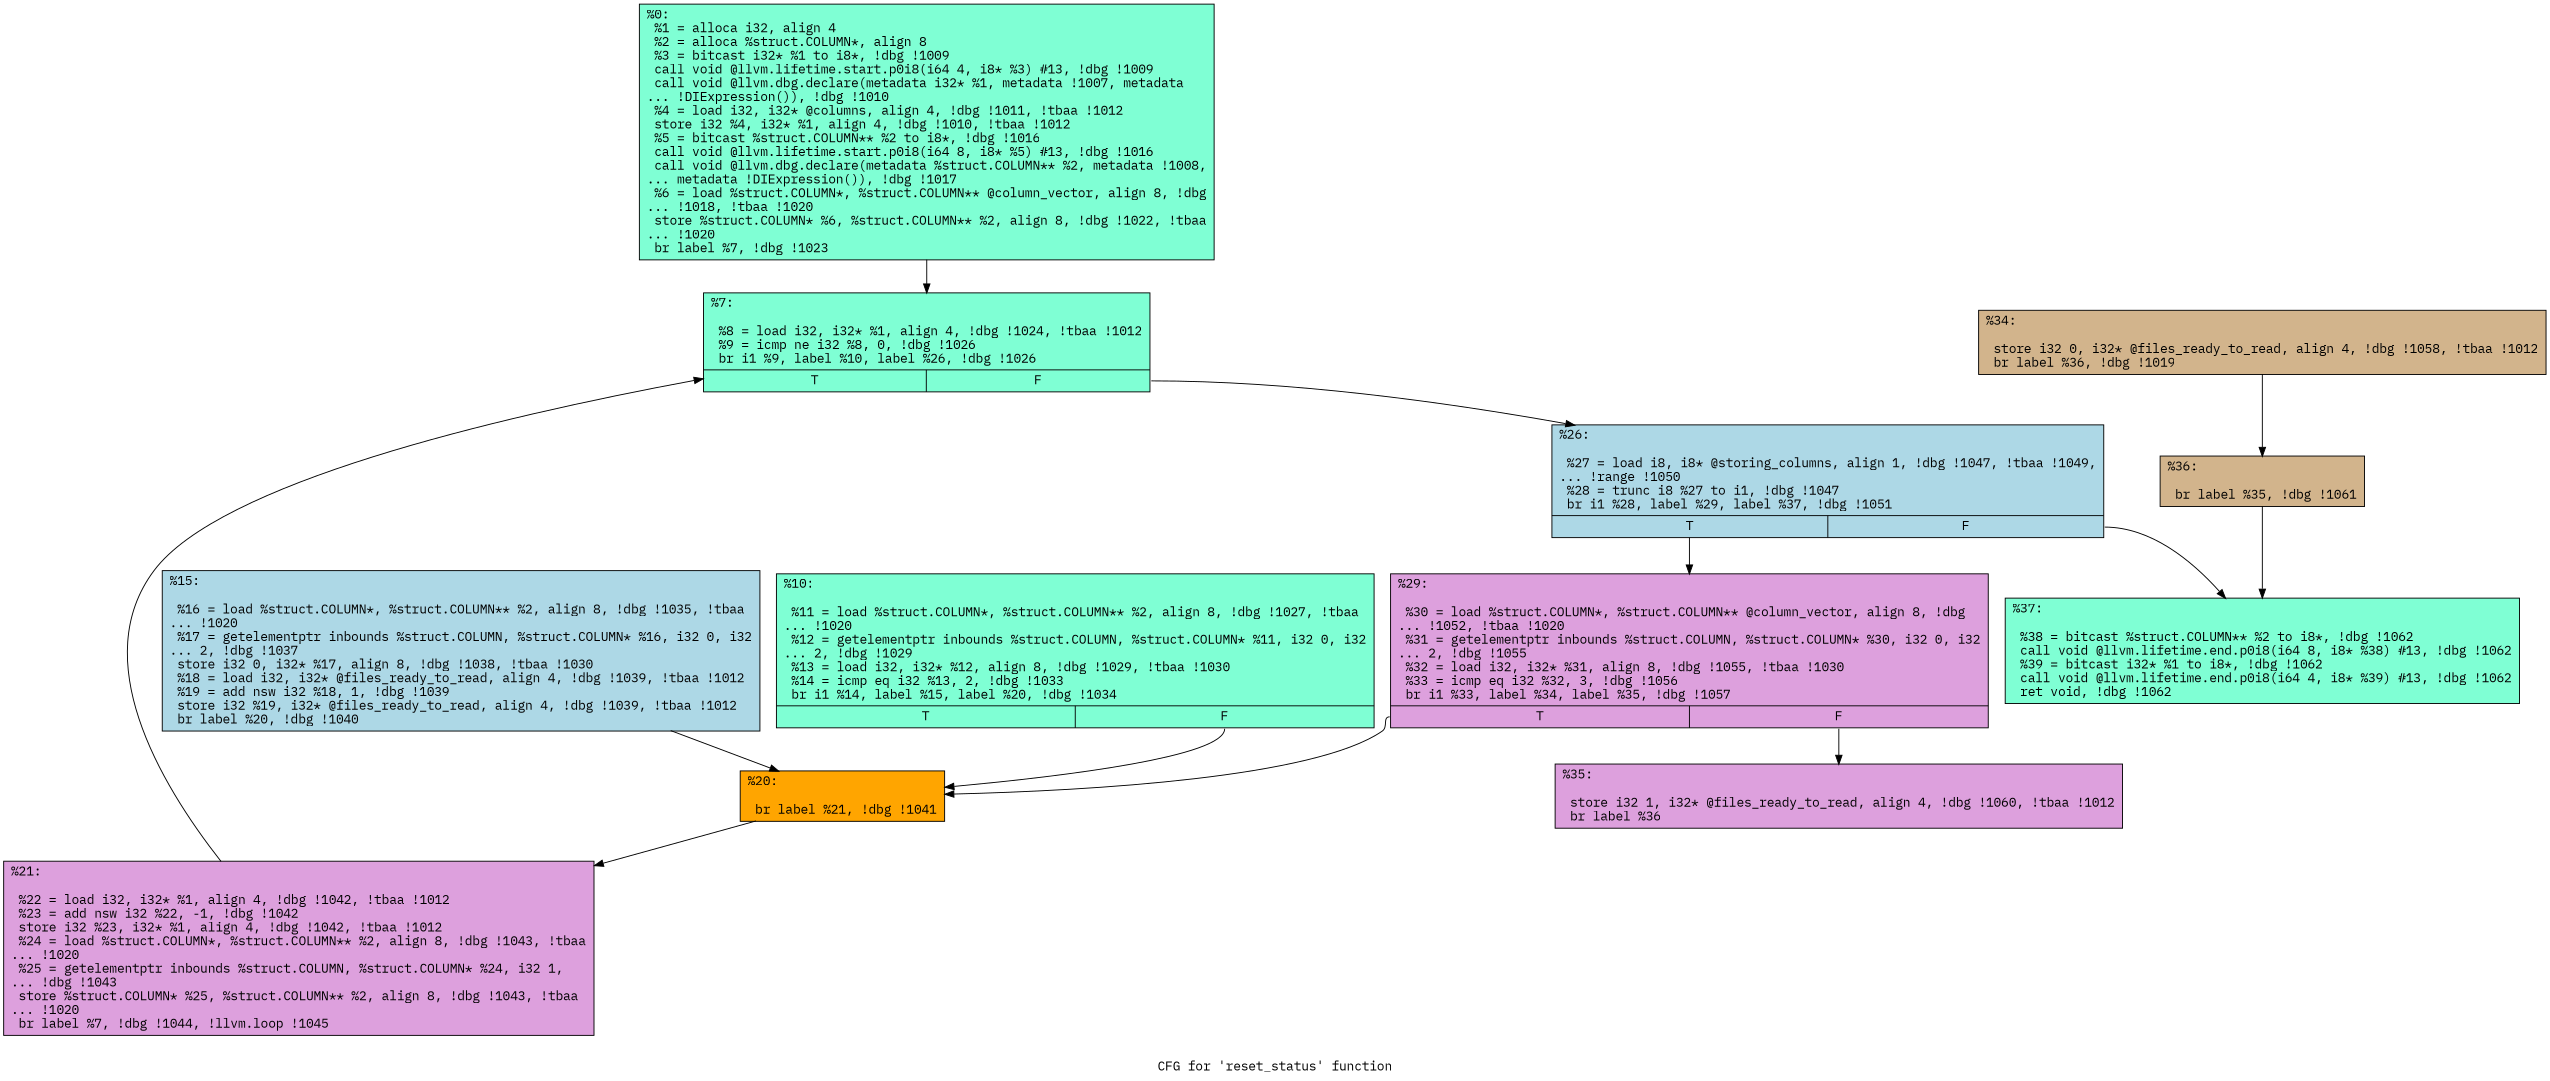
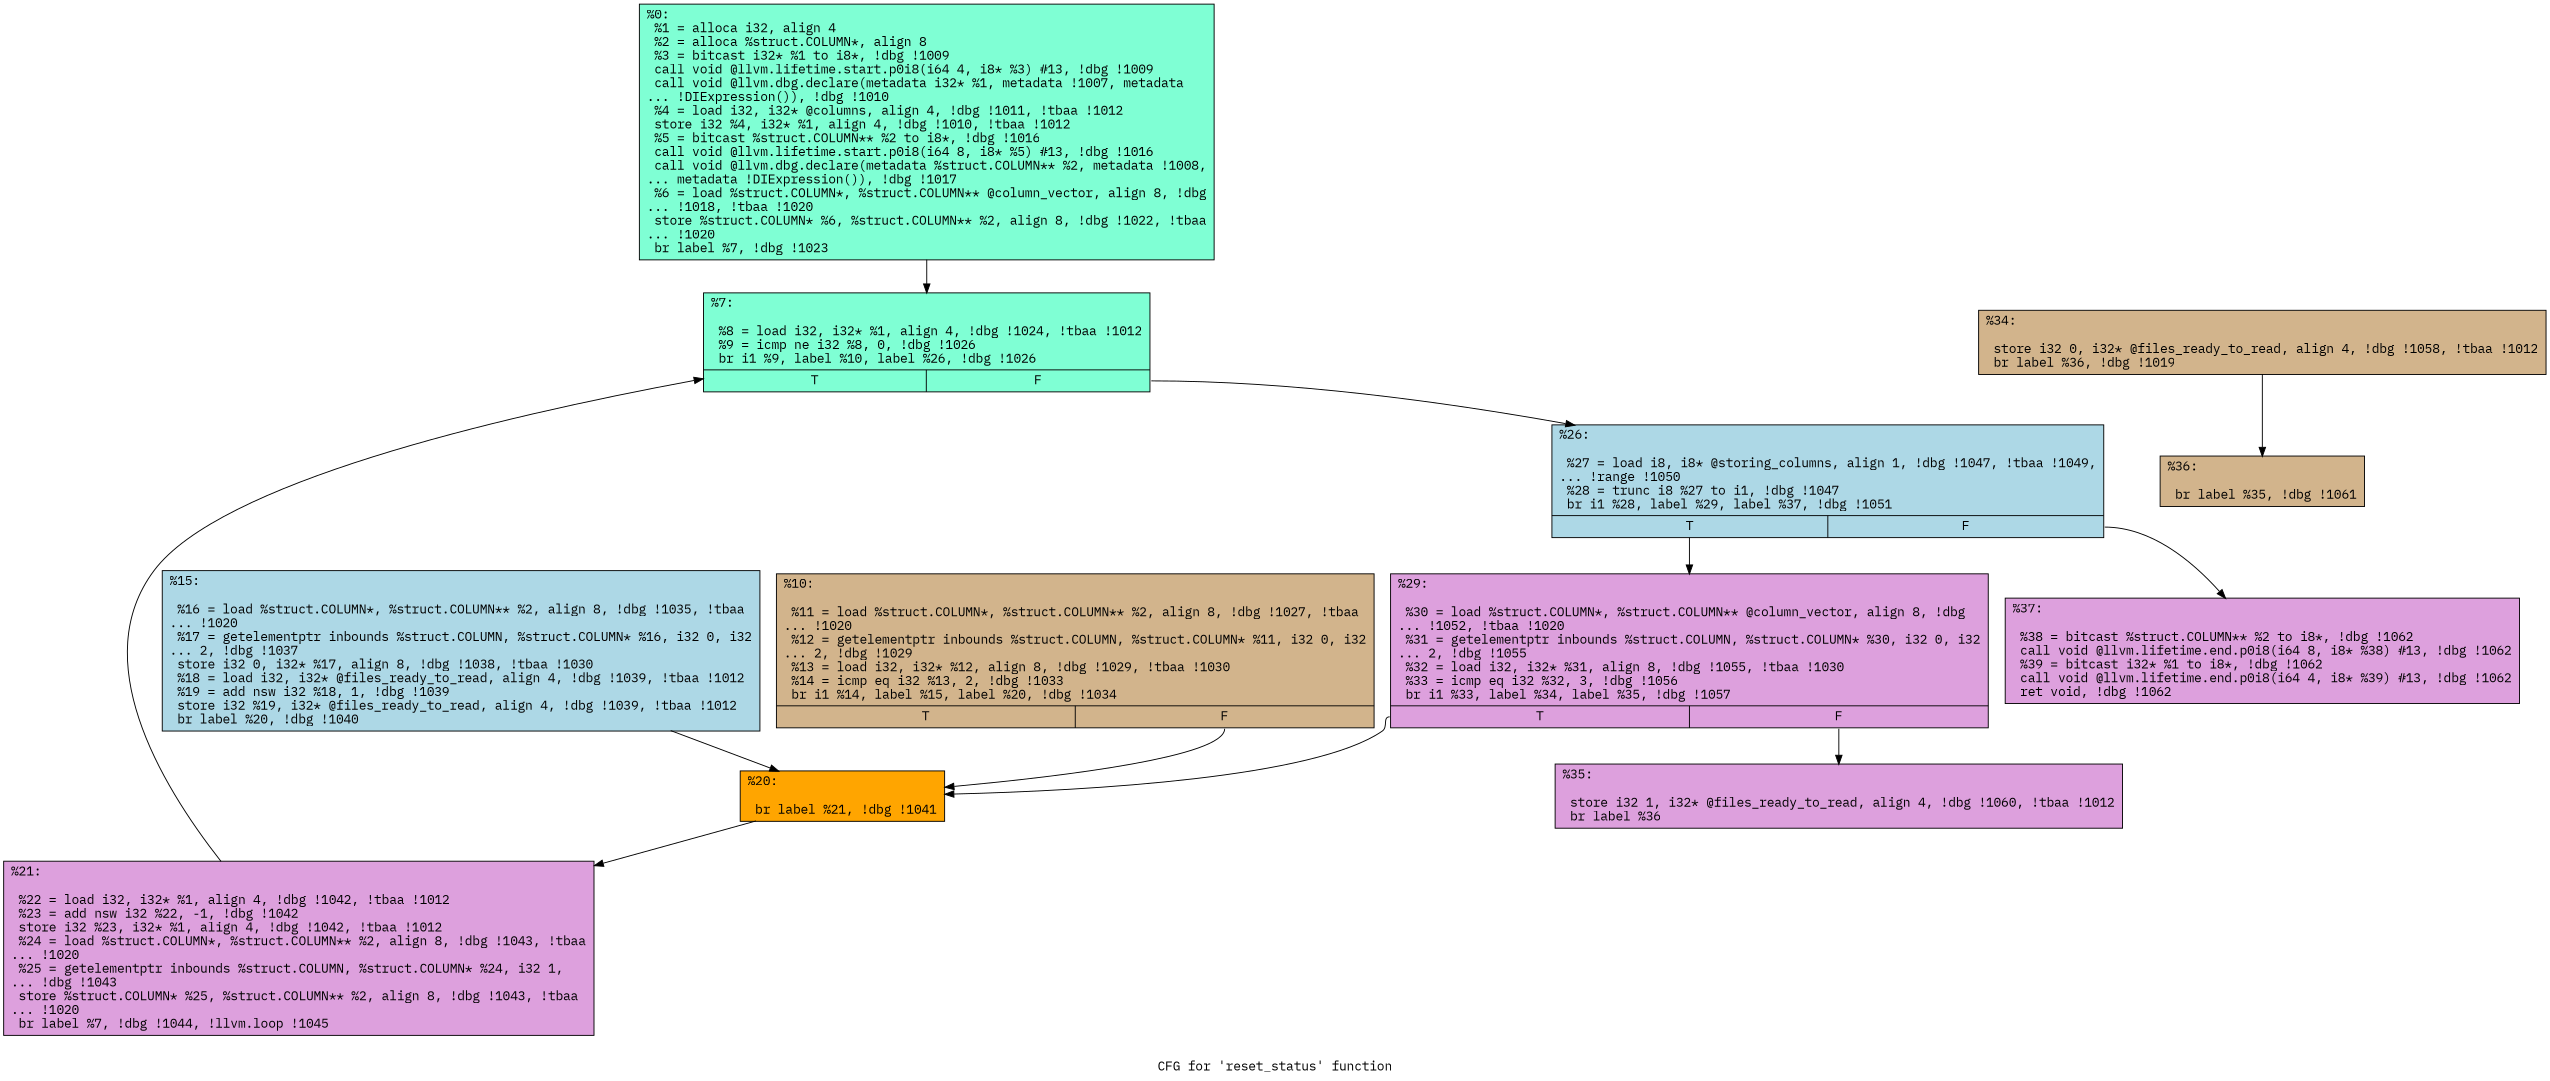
(2262, 547) -> none
(1075, 651) -> (1075, 651)
(2262, 651) -> (2262, 651)
